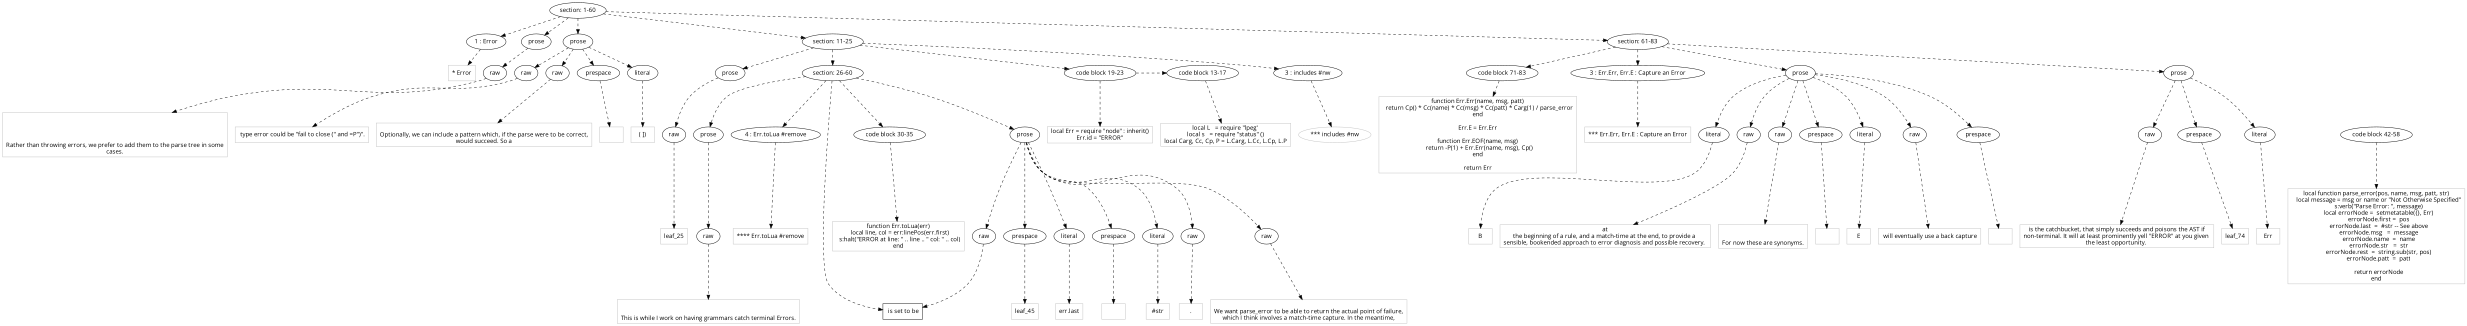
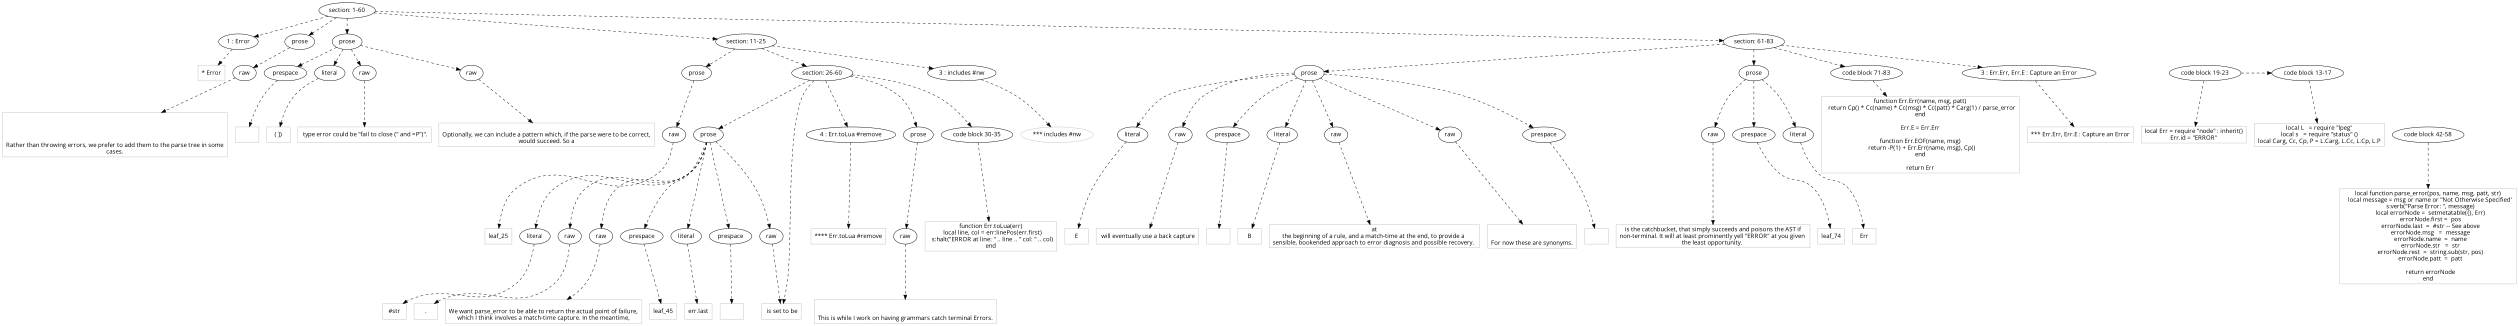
(962, 57) -> none
(903, 311) -> (781, 311)
